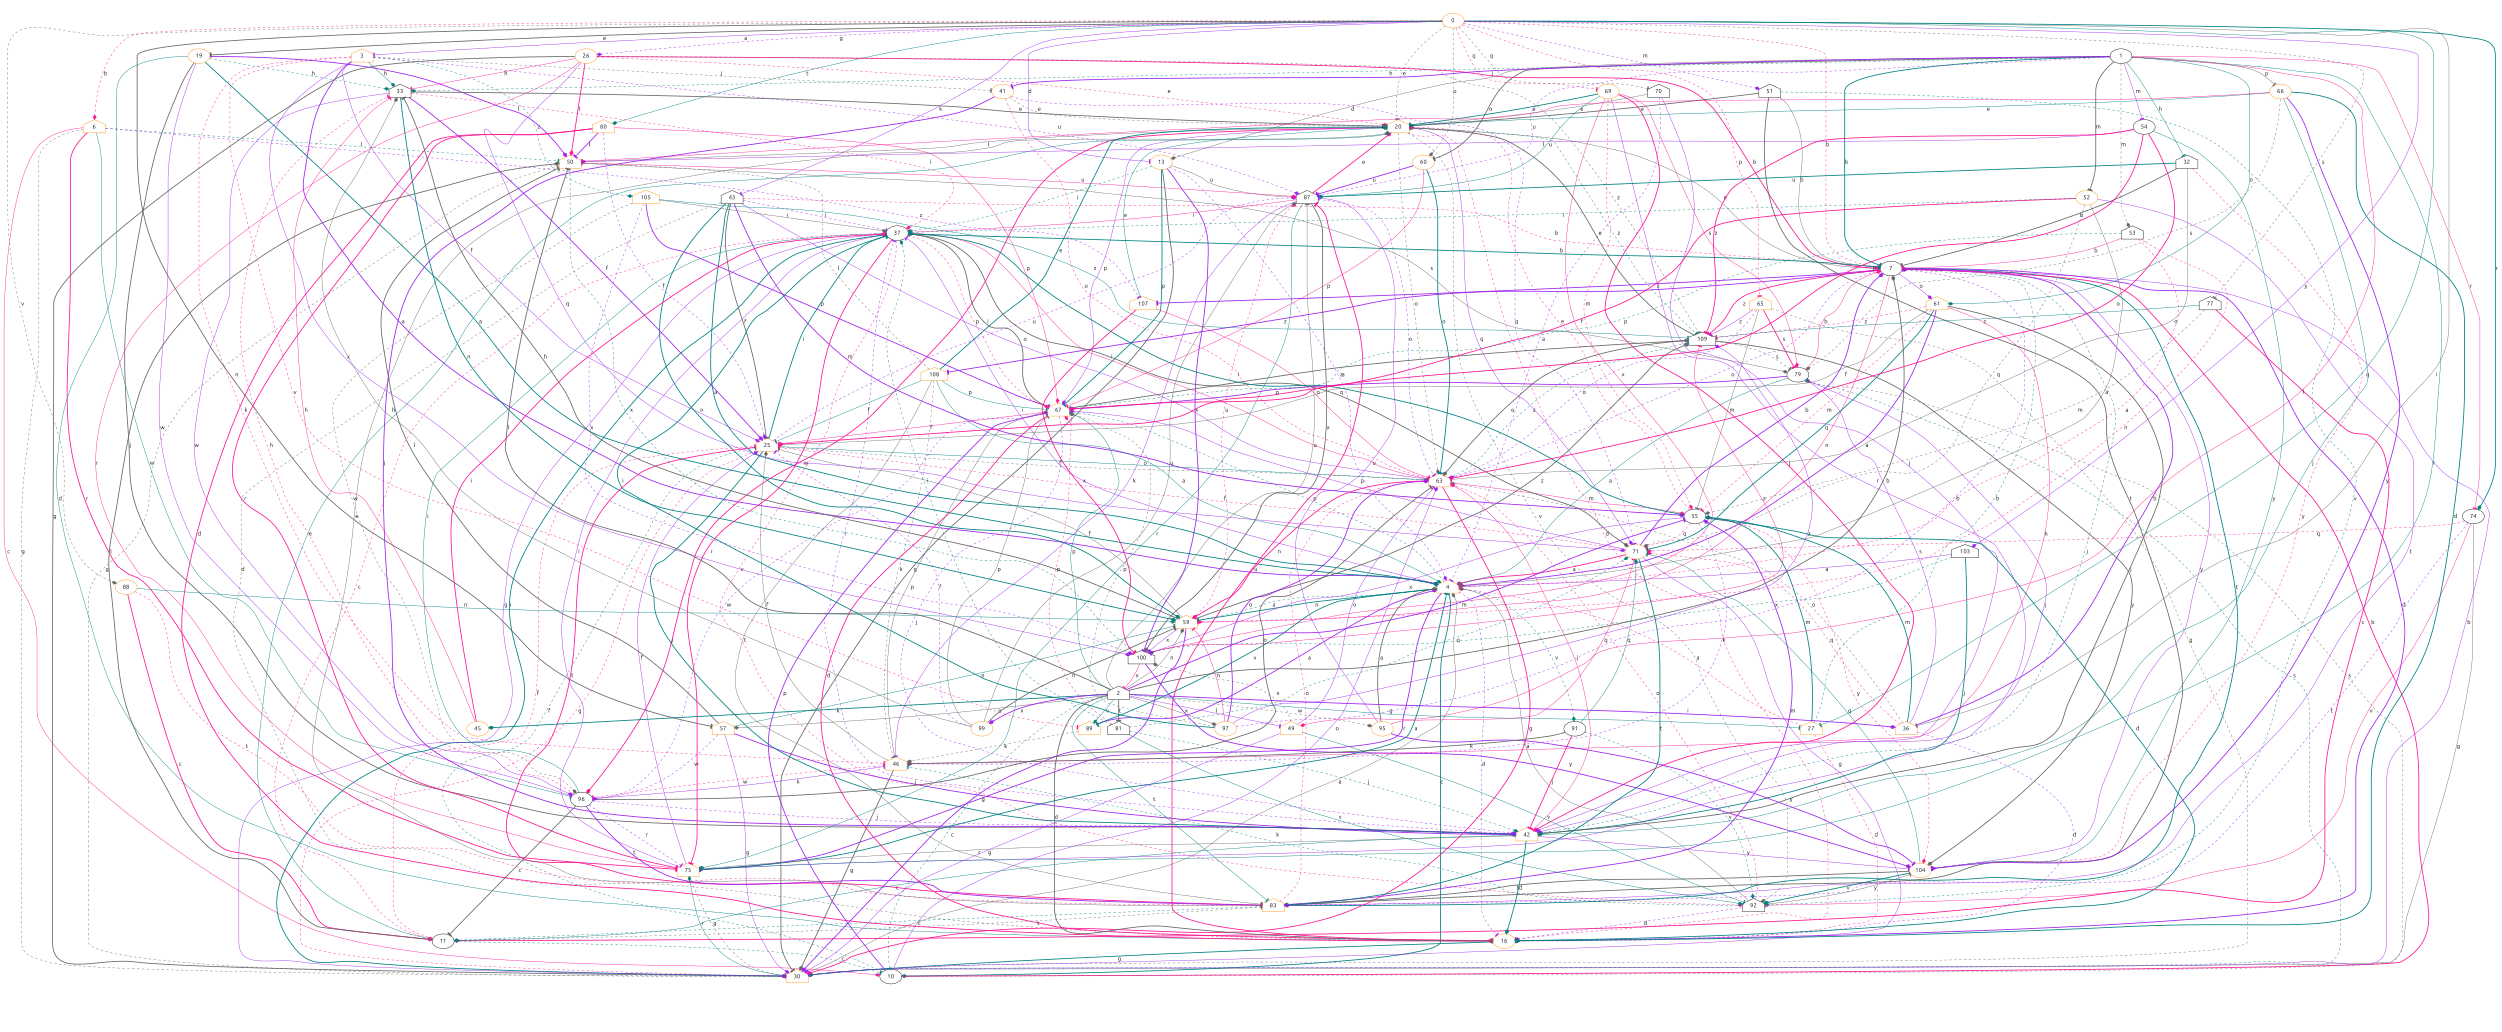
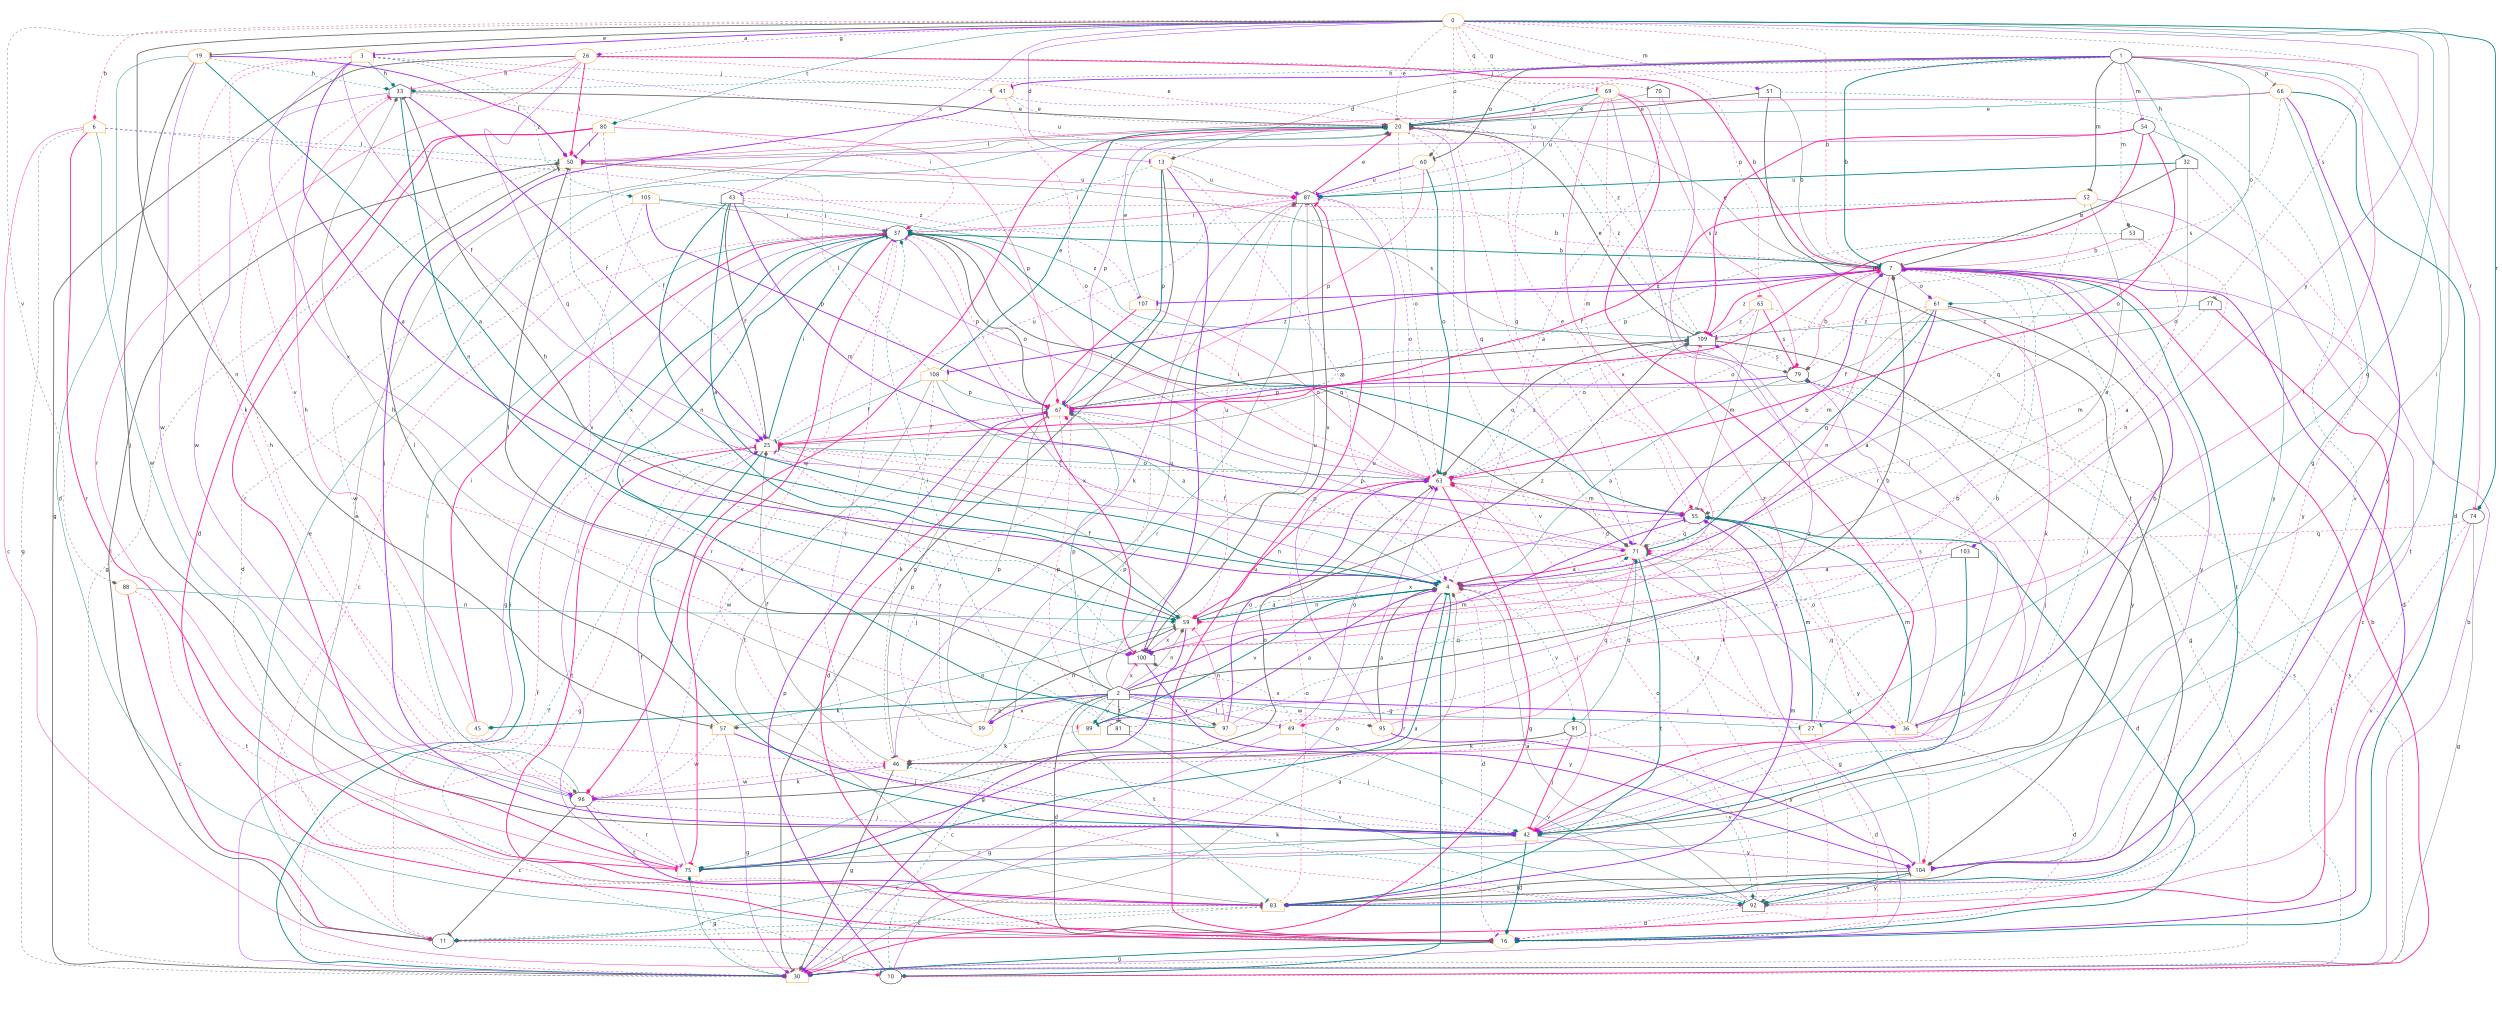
(855, 32) -> (855, 32)
(2313, 463) -> (2313, 463)
(1134, 676) -> (1128, 676)
